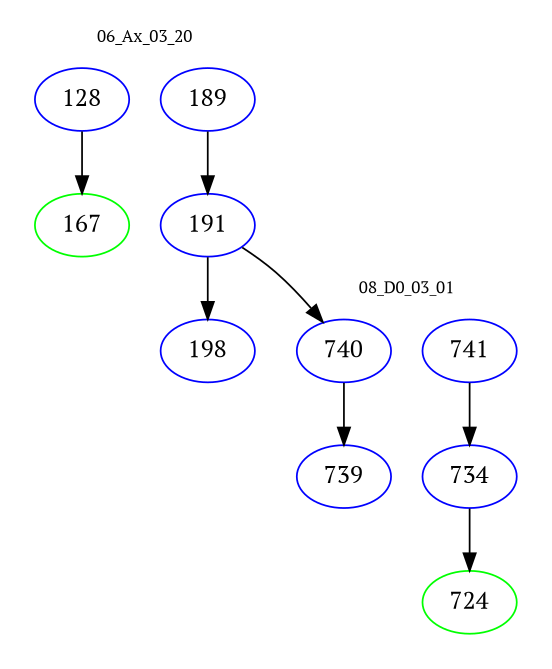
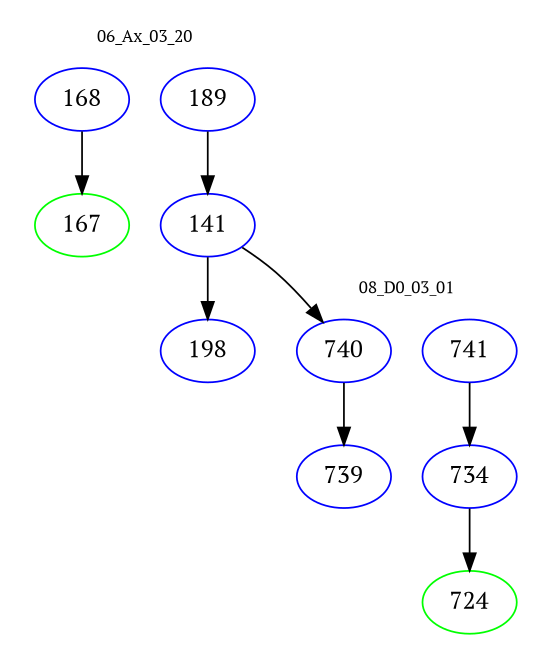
(82, 100) -> (82, 100)
(208, 225) -> (208, 225)
